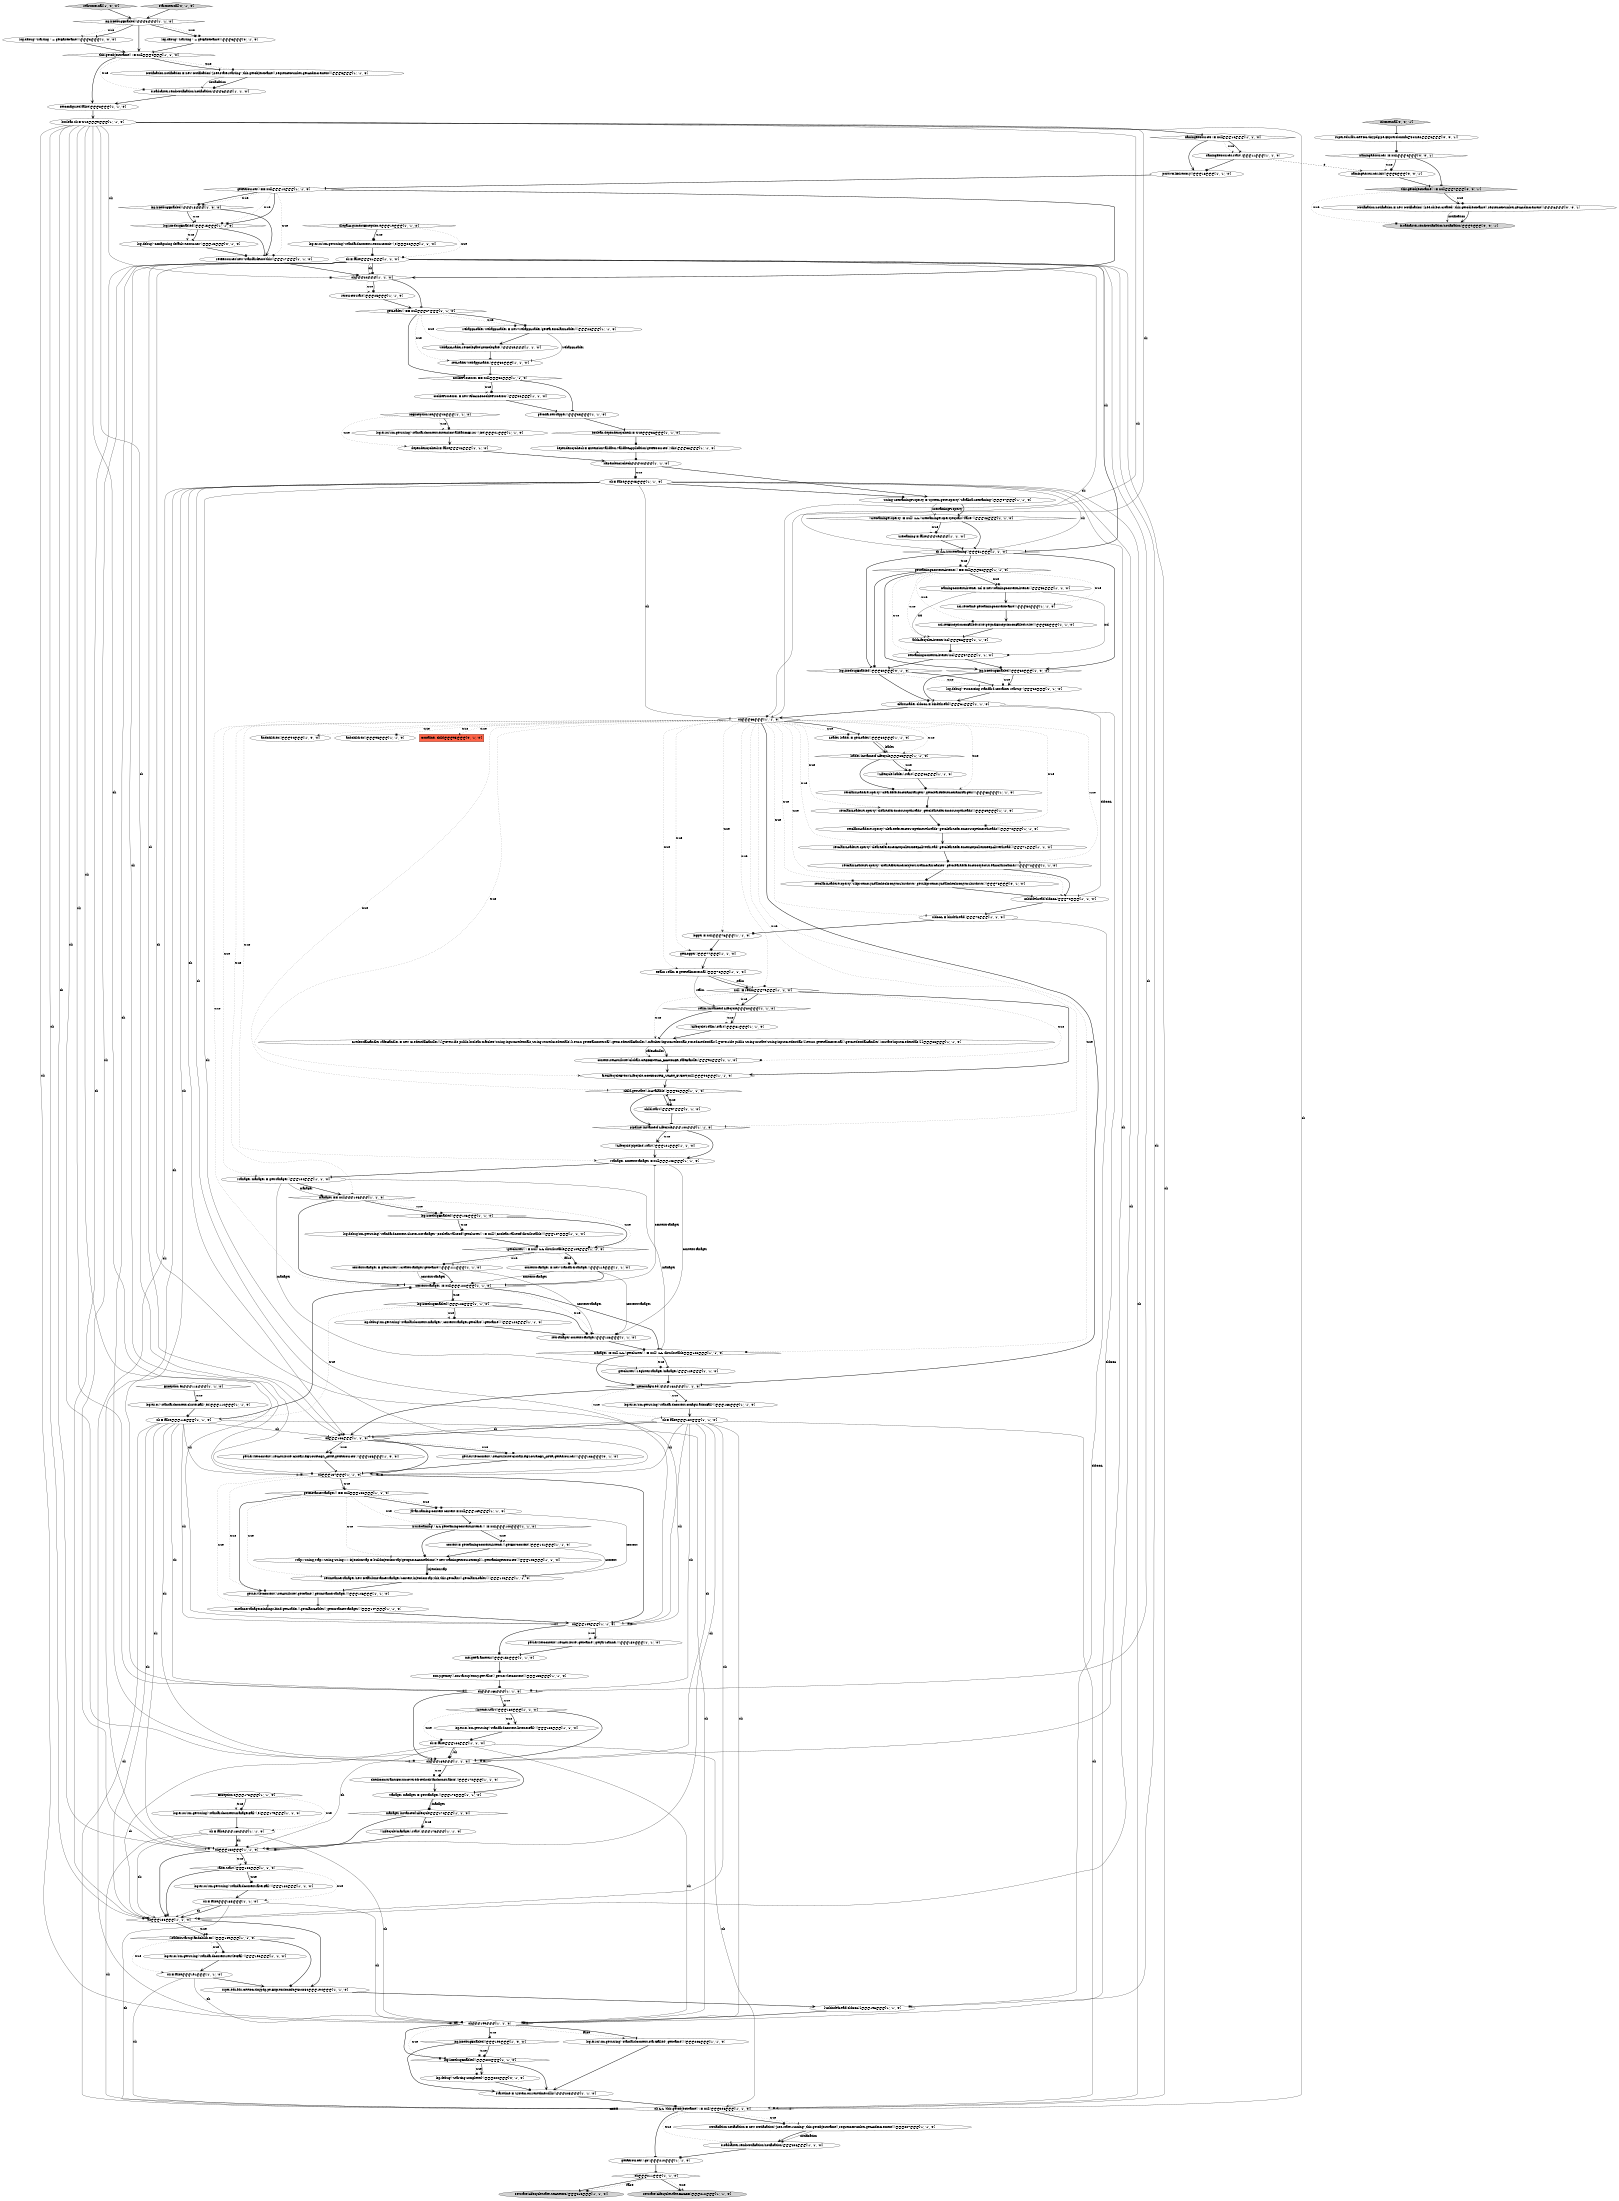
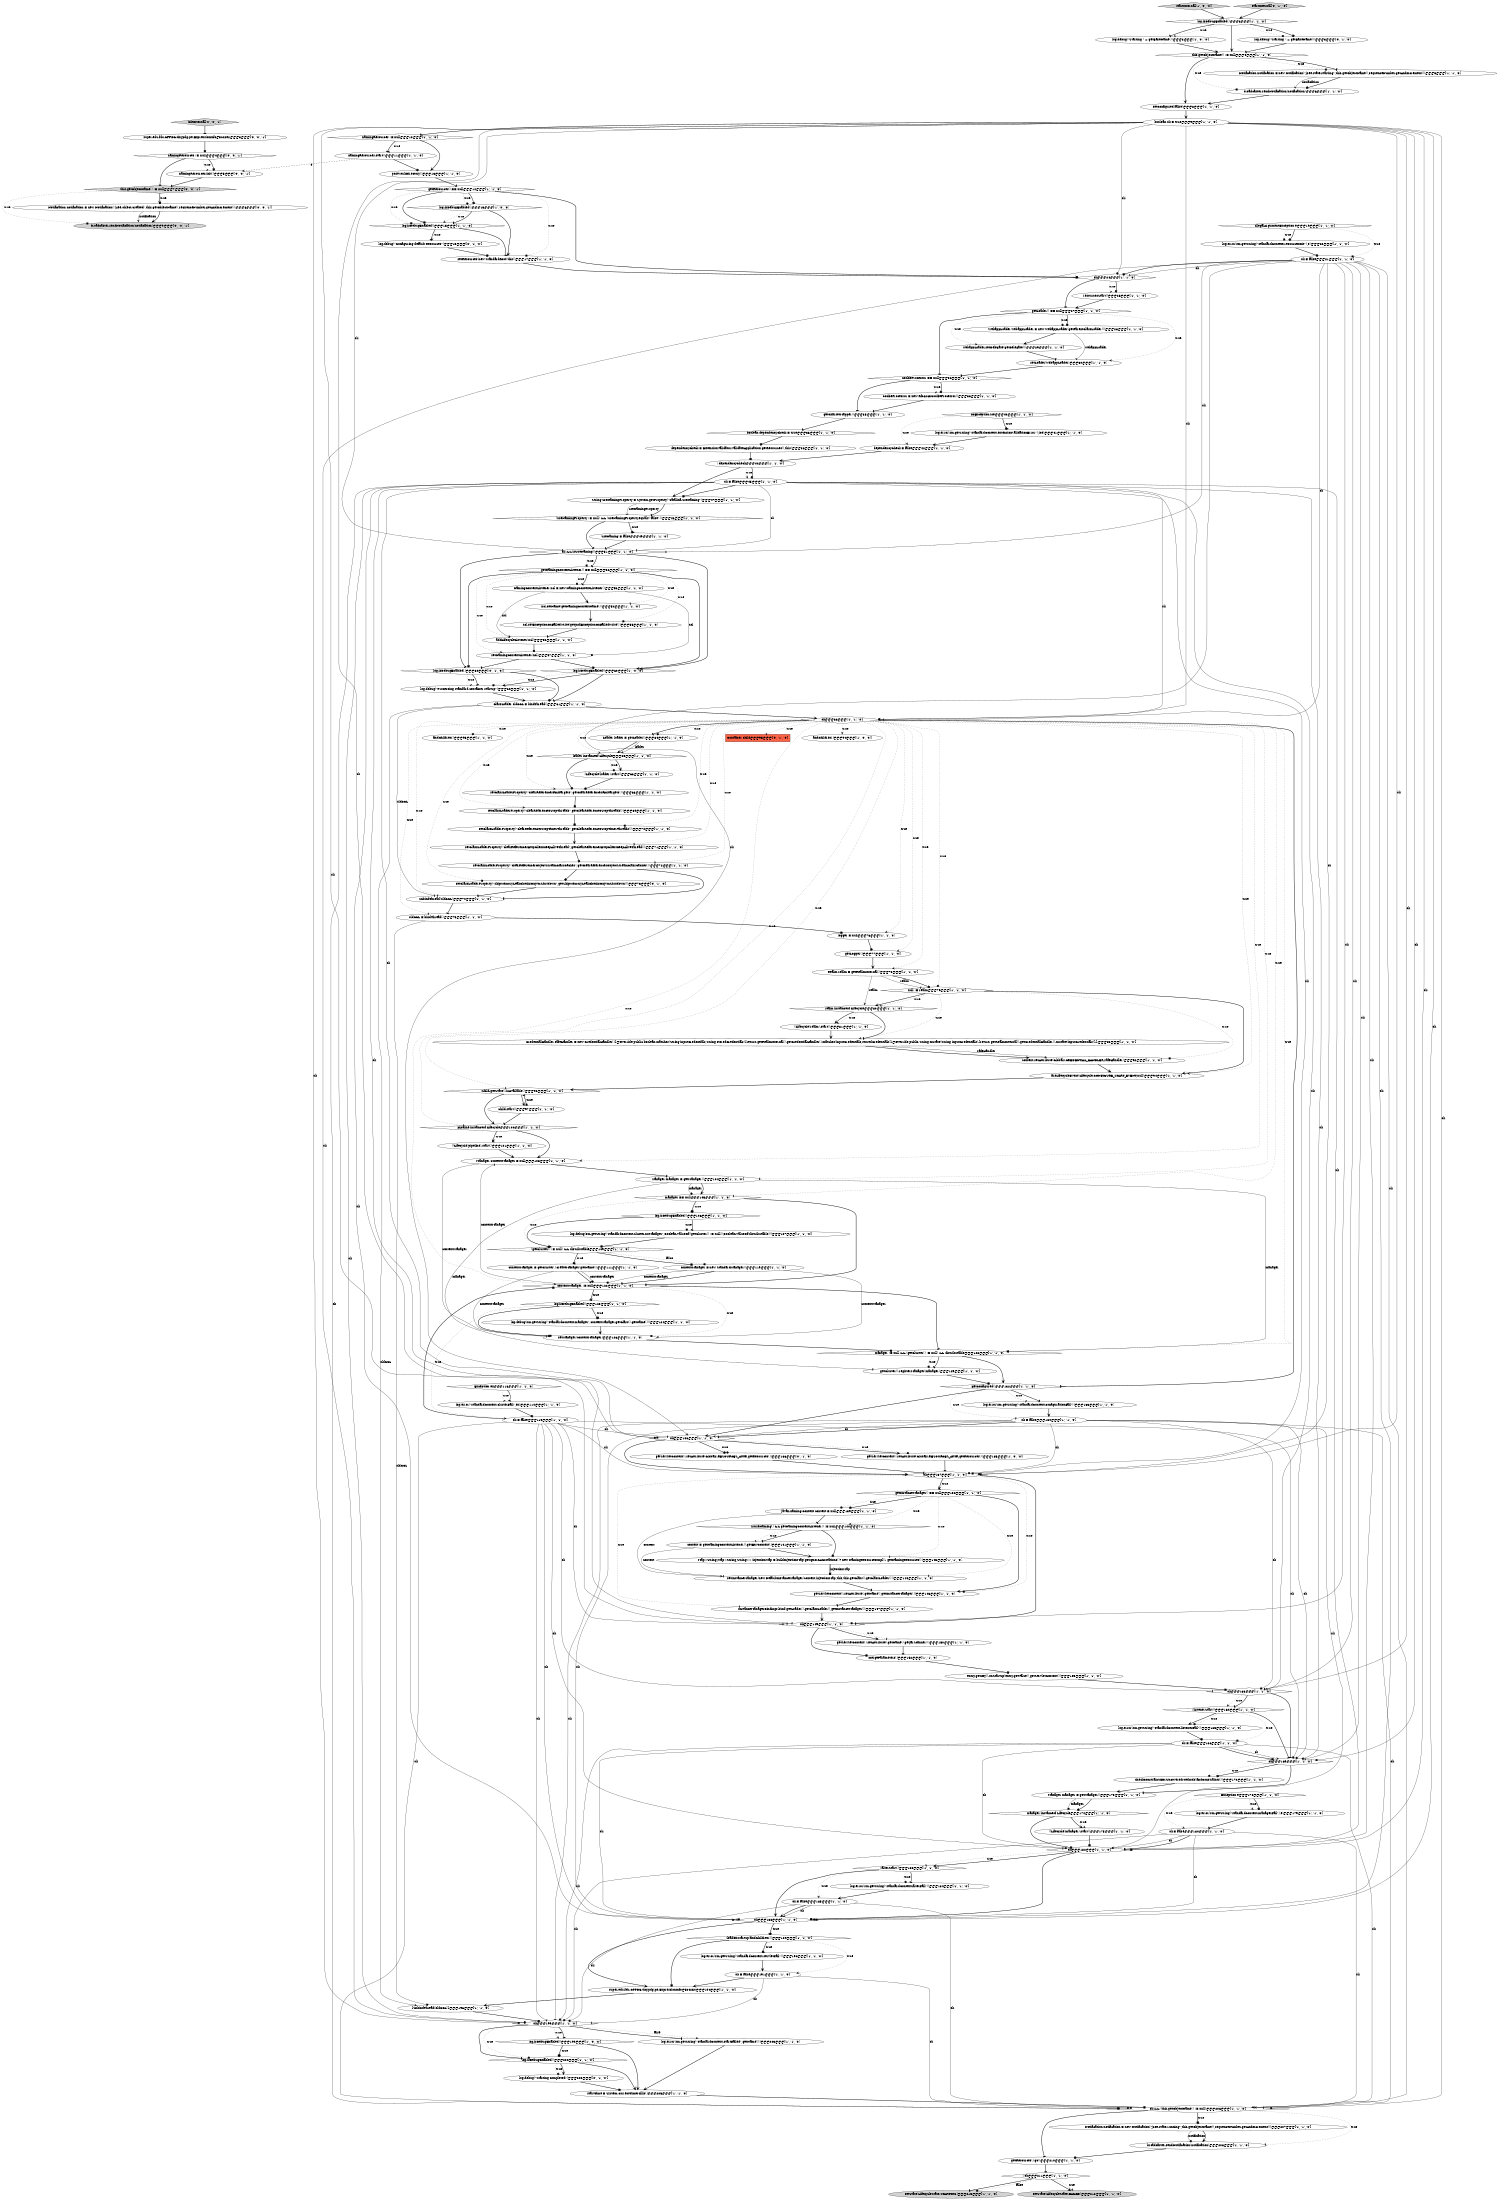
(1104, 289) -> (1095, 531)
(678, 1542) -> none
